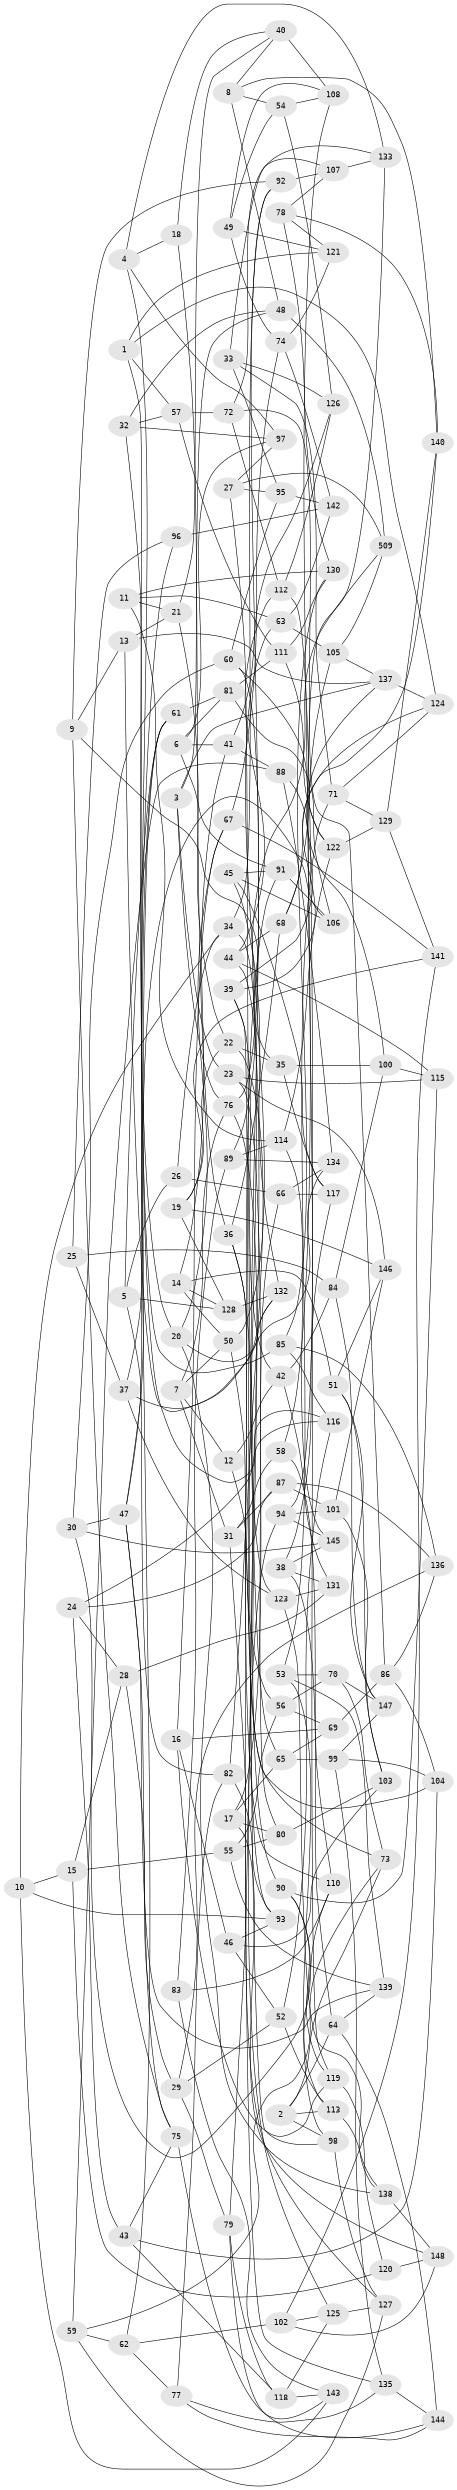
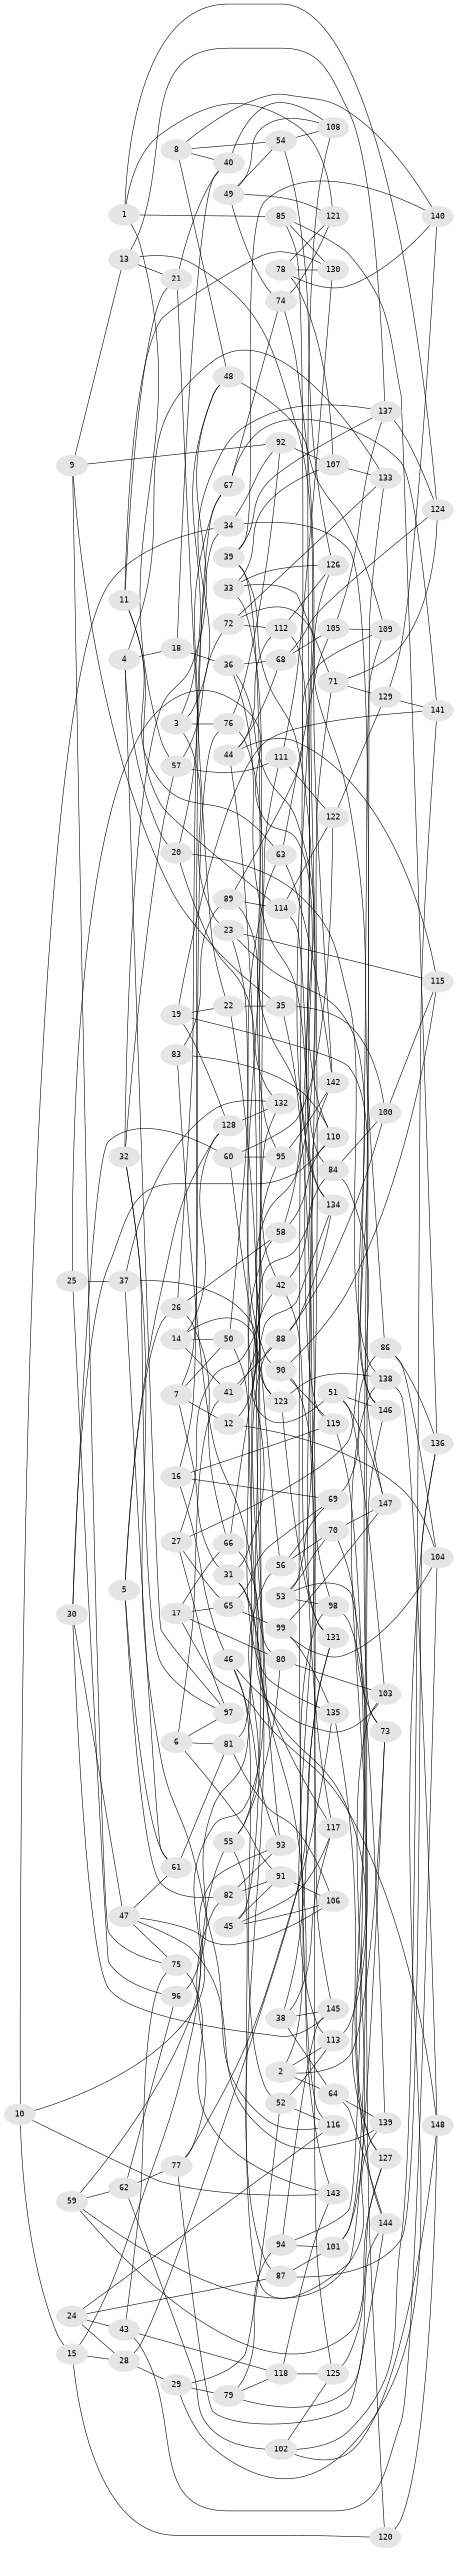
(385, 546) -> (385, 630)
none -> (229, 1270)
